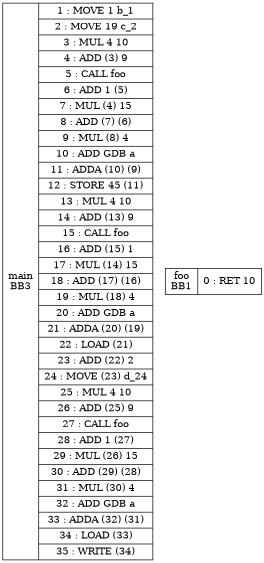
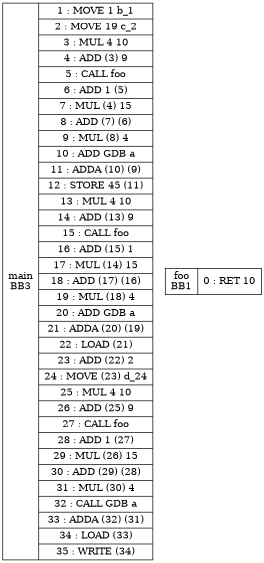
(96, 504) -> (96, 504)
